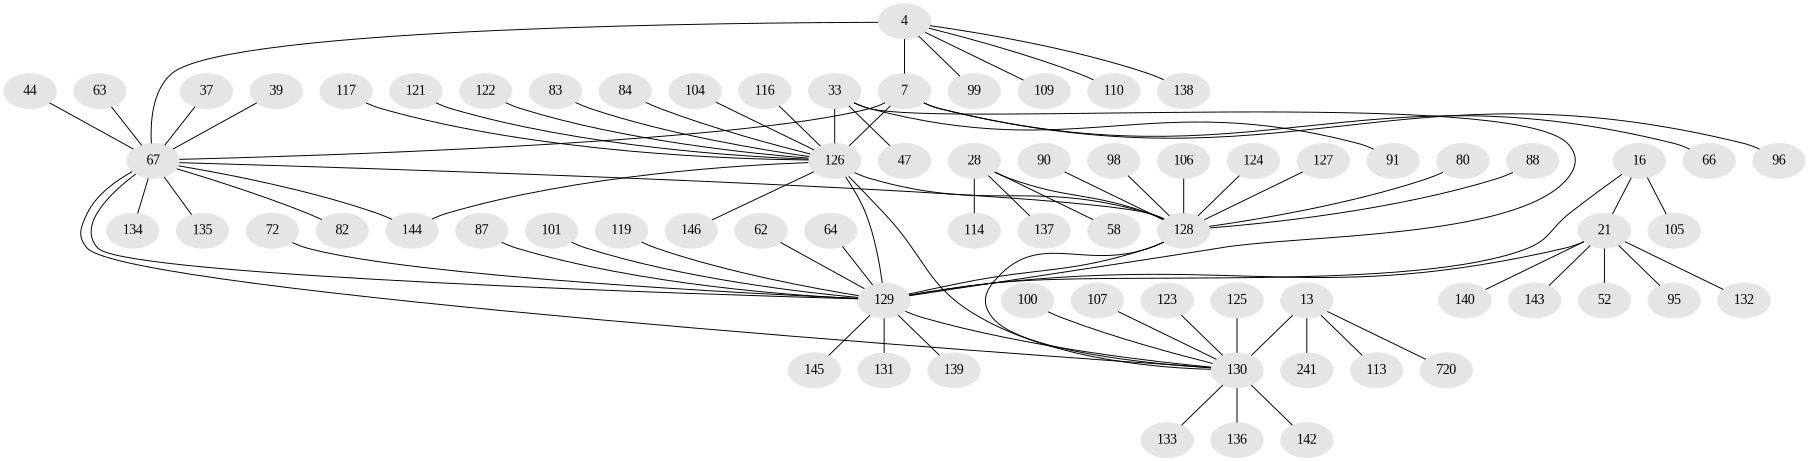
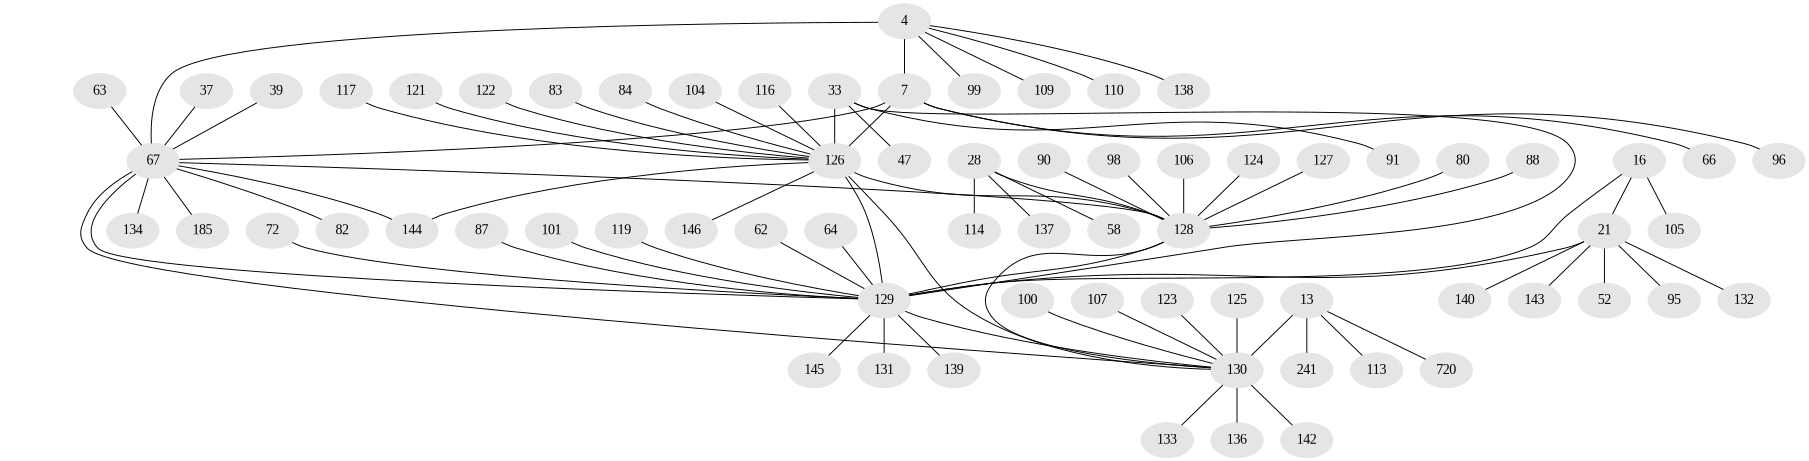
(30, 91) -> none
(203, 231) -> (203, 231)
